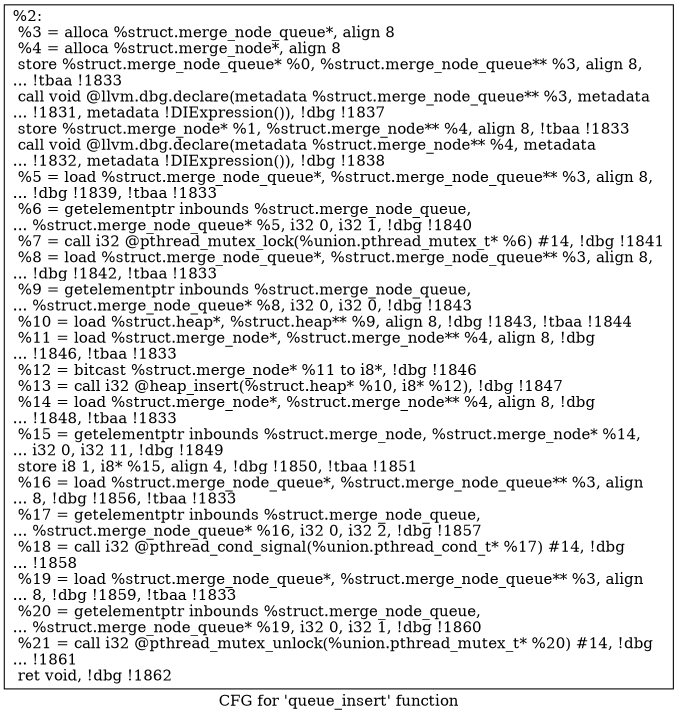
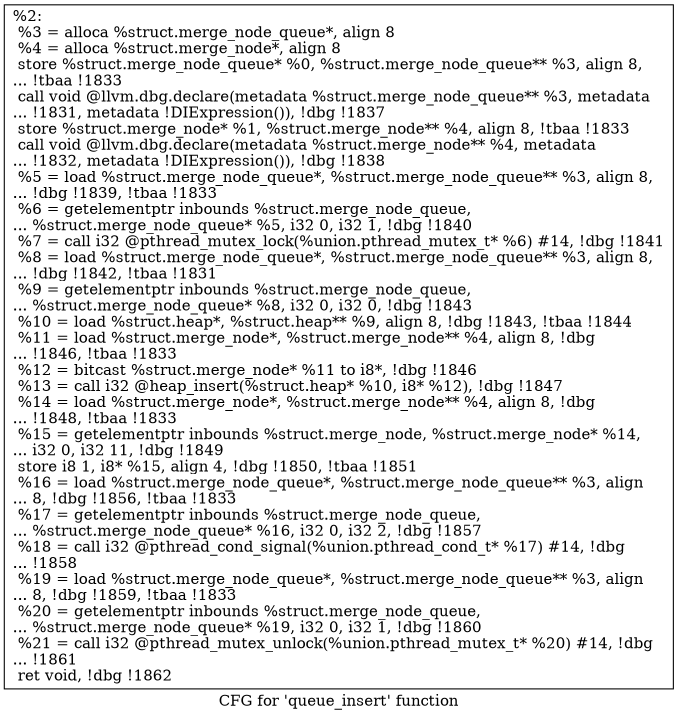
(115, 274) -> (115, 274)
